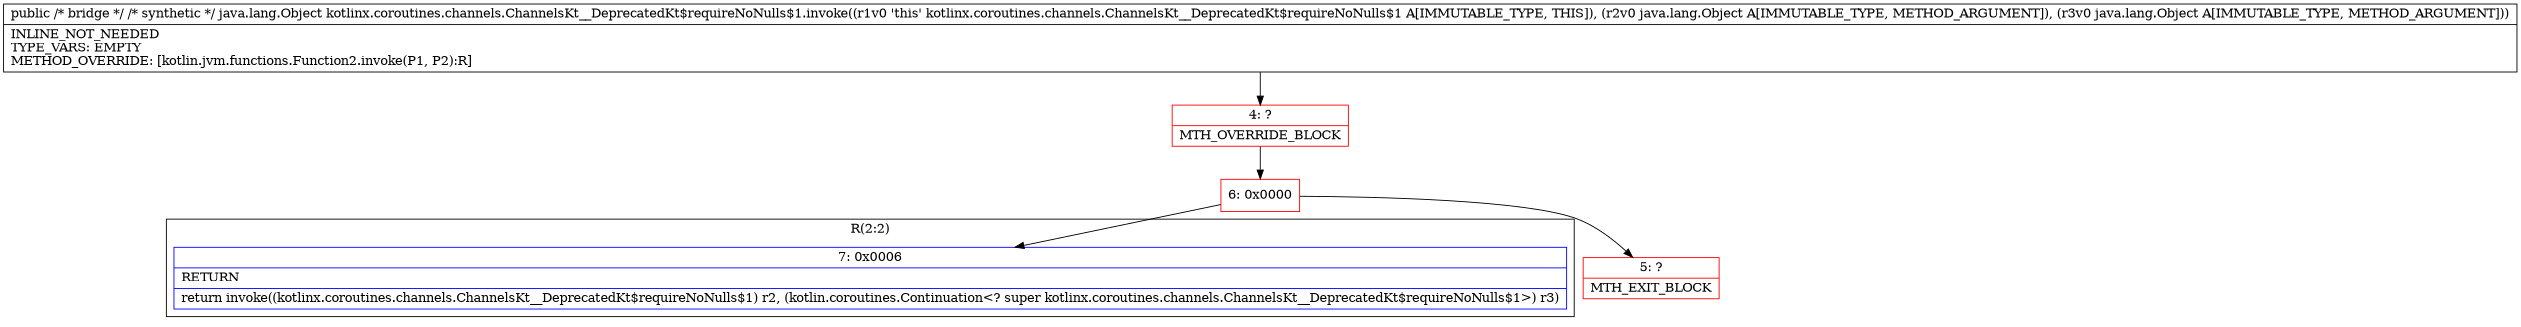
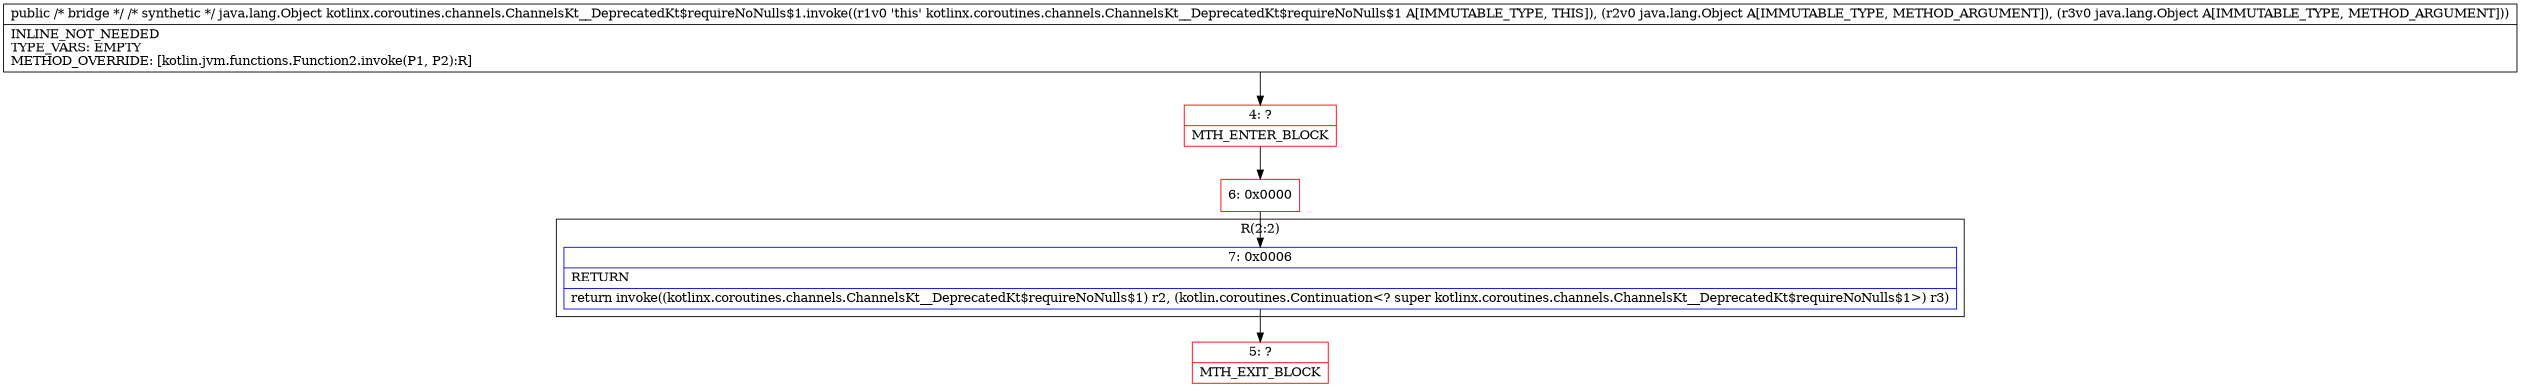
(1260, 136) -> (1260, 136)
(1468, 202) -> (1260, 322)
